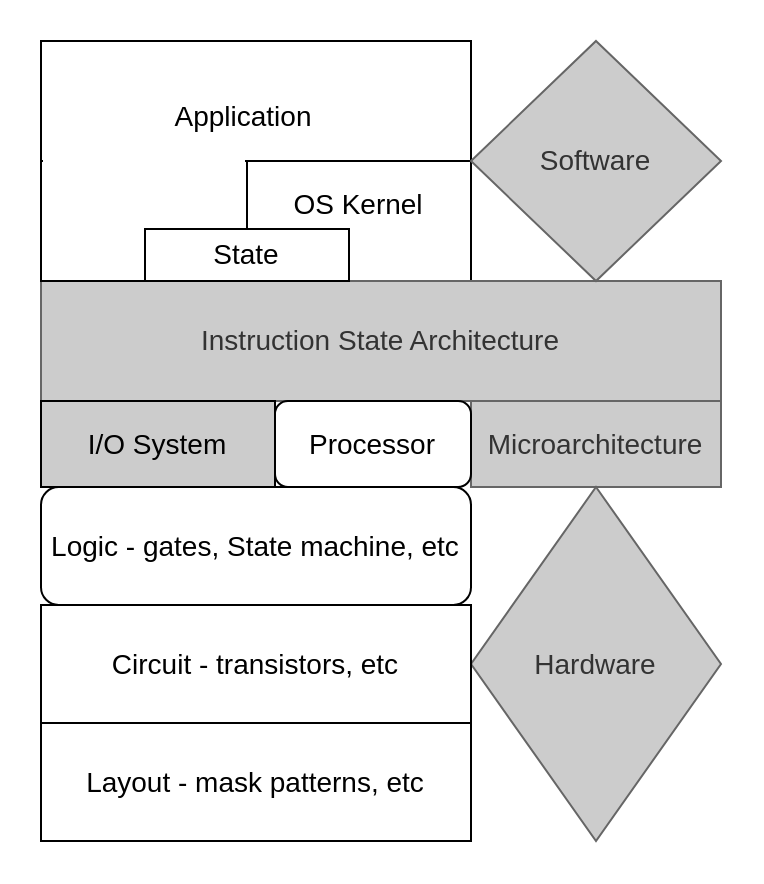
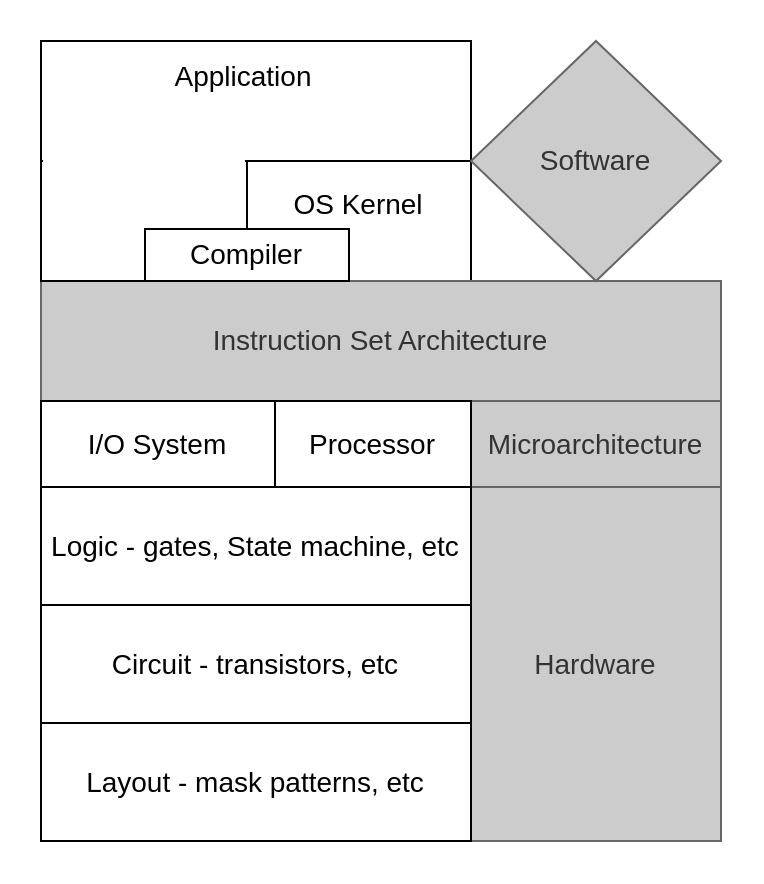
(244, 116) -> (244, 76)
(247, 255) -> (247, 255)
(381, 341) -> (381, 341)
(158, 444) -> (158, 444)
(373, 444) -> (373, 444)
(256, 546) -> (256, 546)
(596, 664) -> (596, 664)
